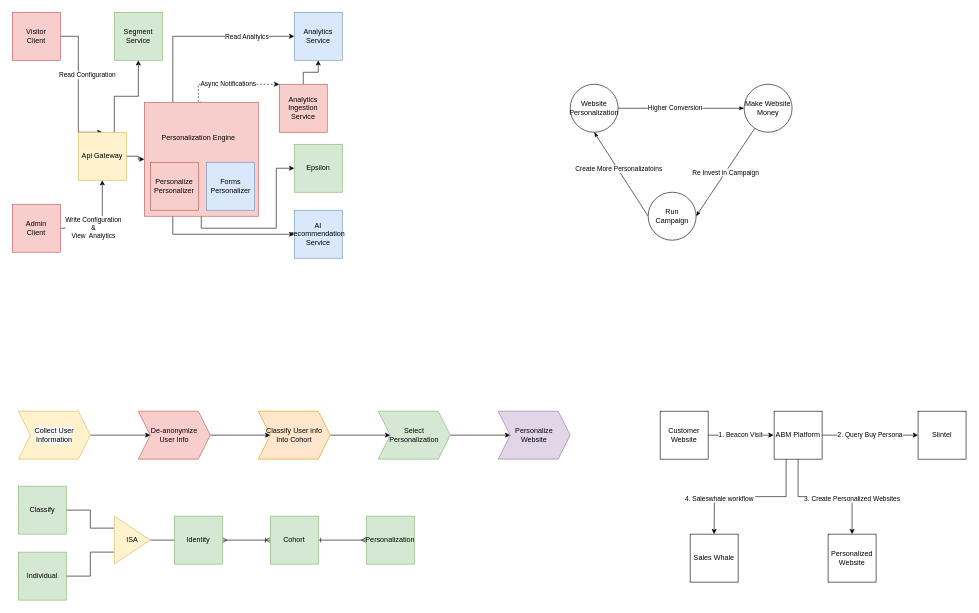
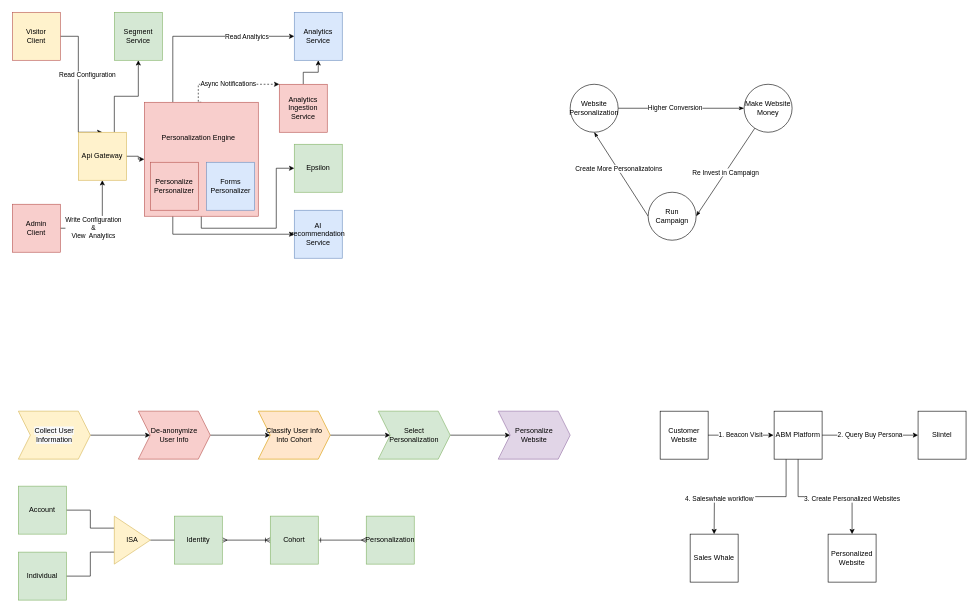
(36, 36) -> (36, 36)
(42, 510) -> (42, 510)
